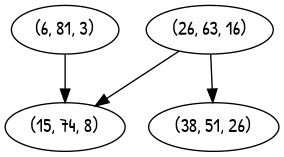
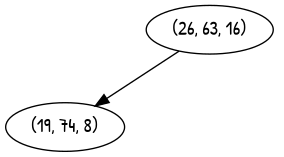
(65, 30) -> none
(65, 127) -> (65, 127)
(214, 127) -> none
